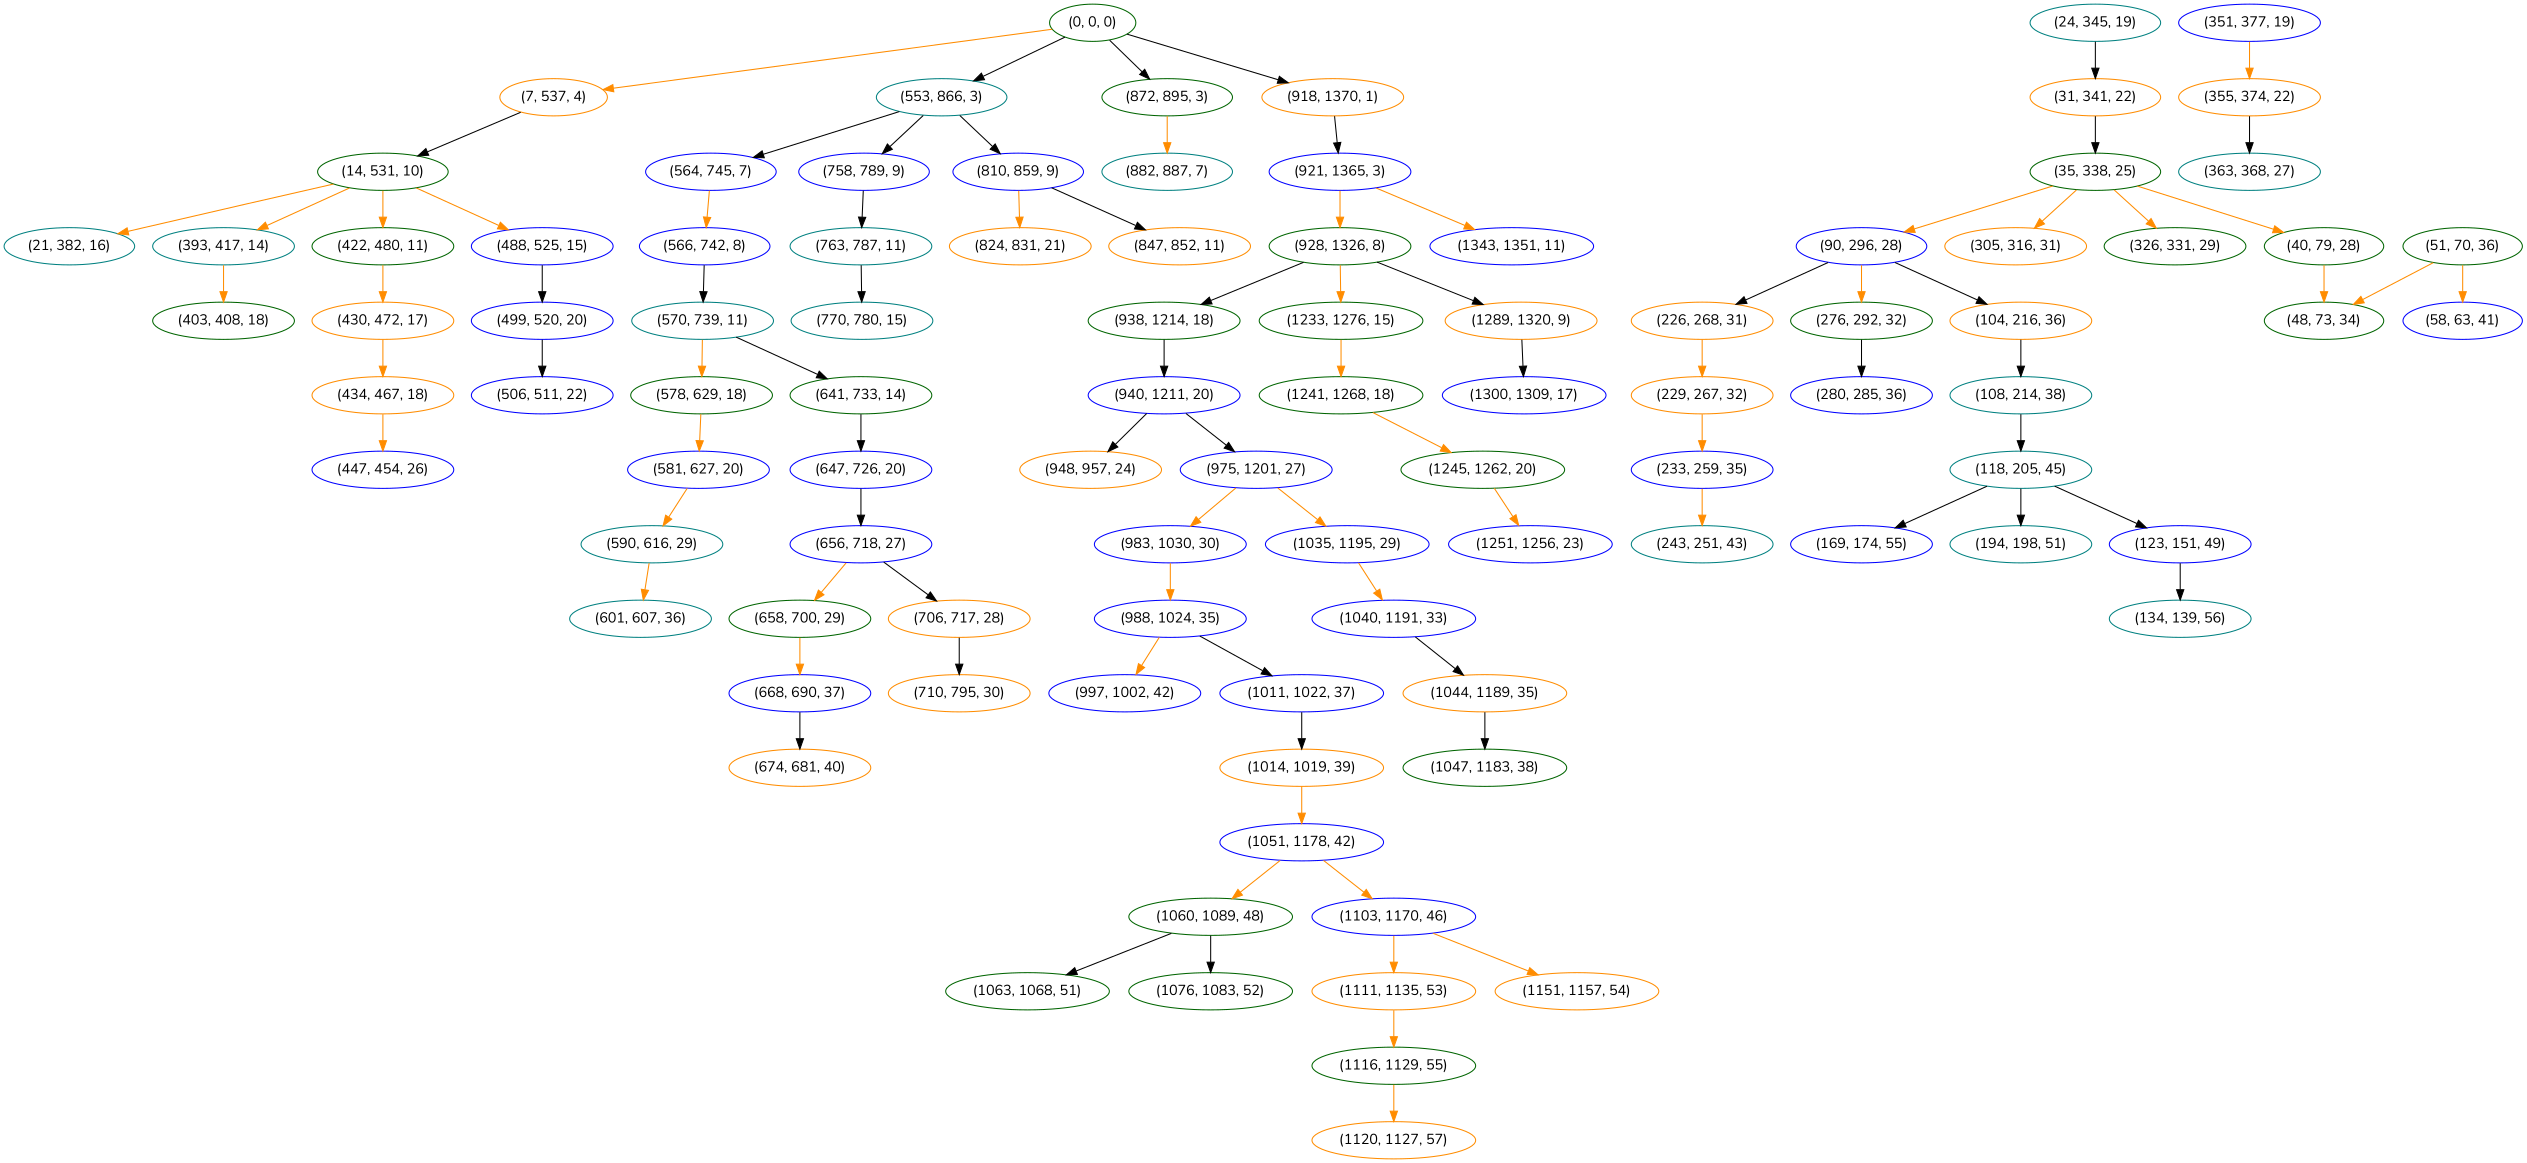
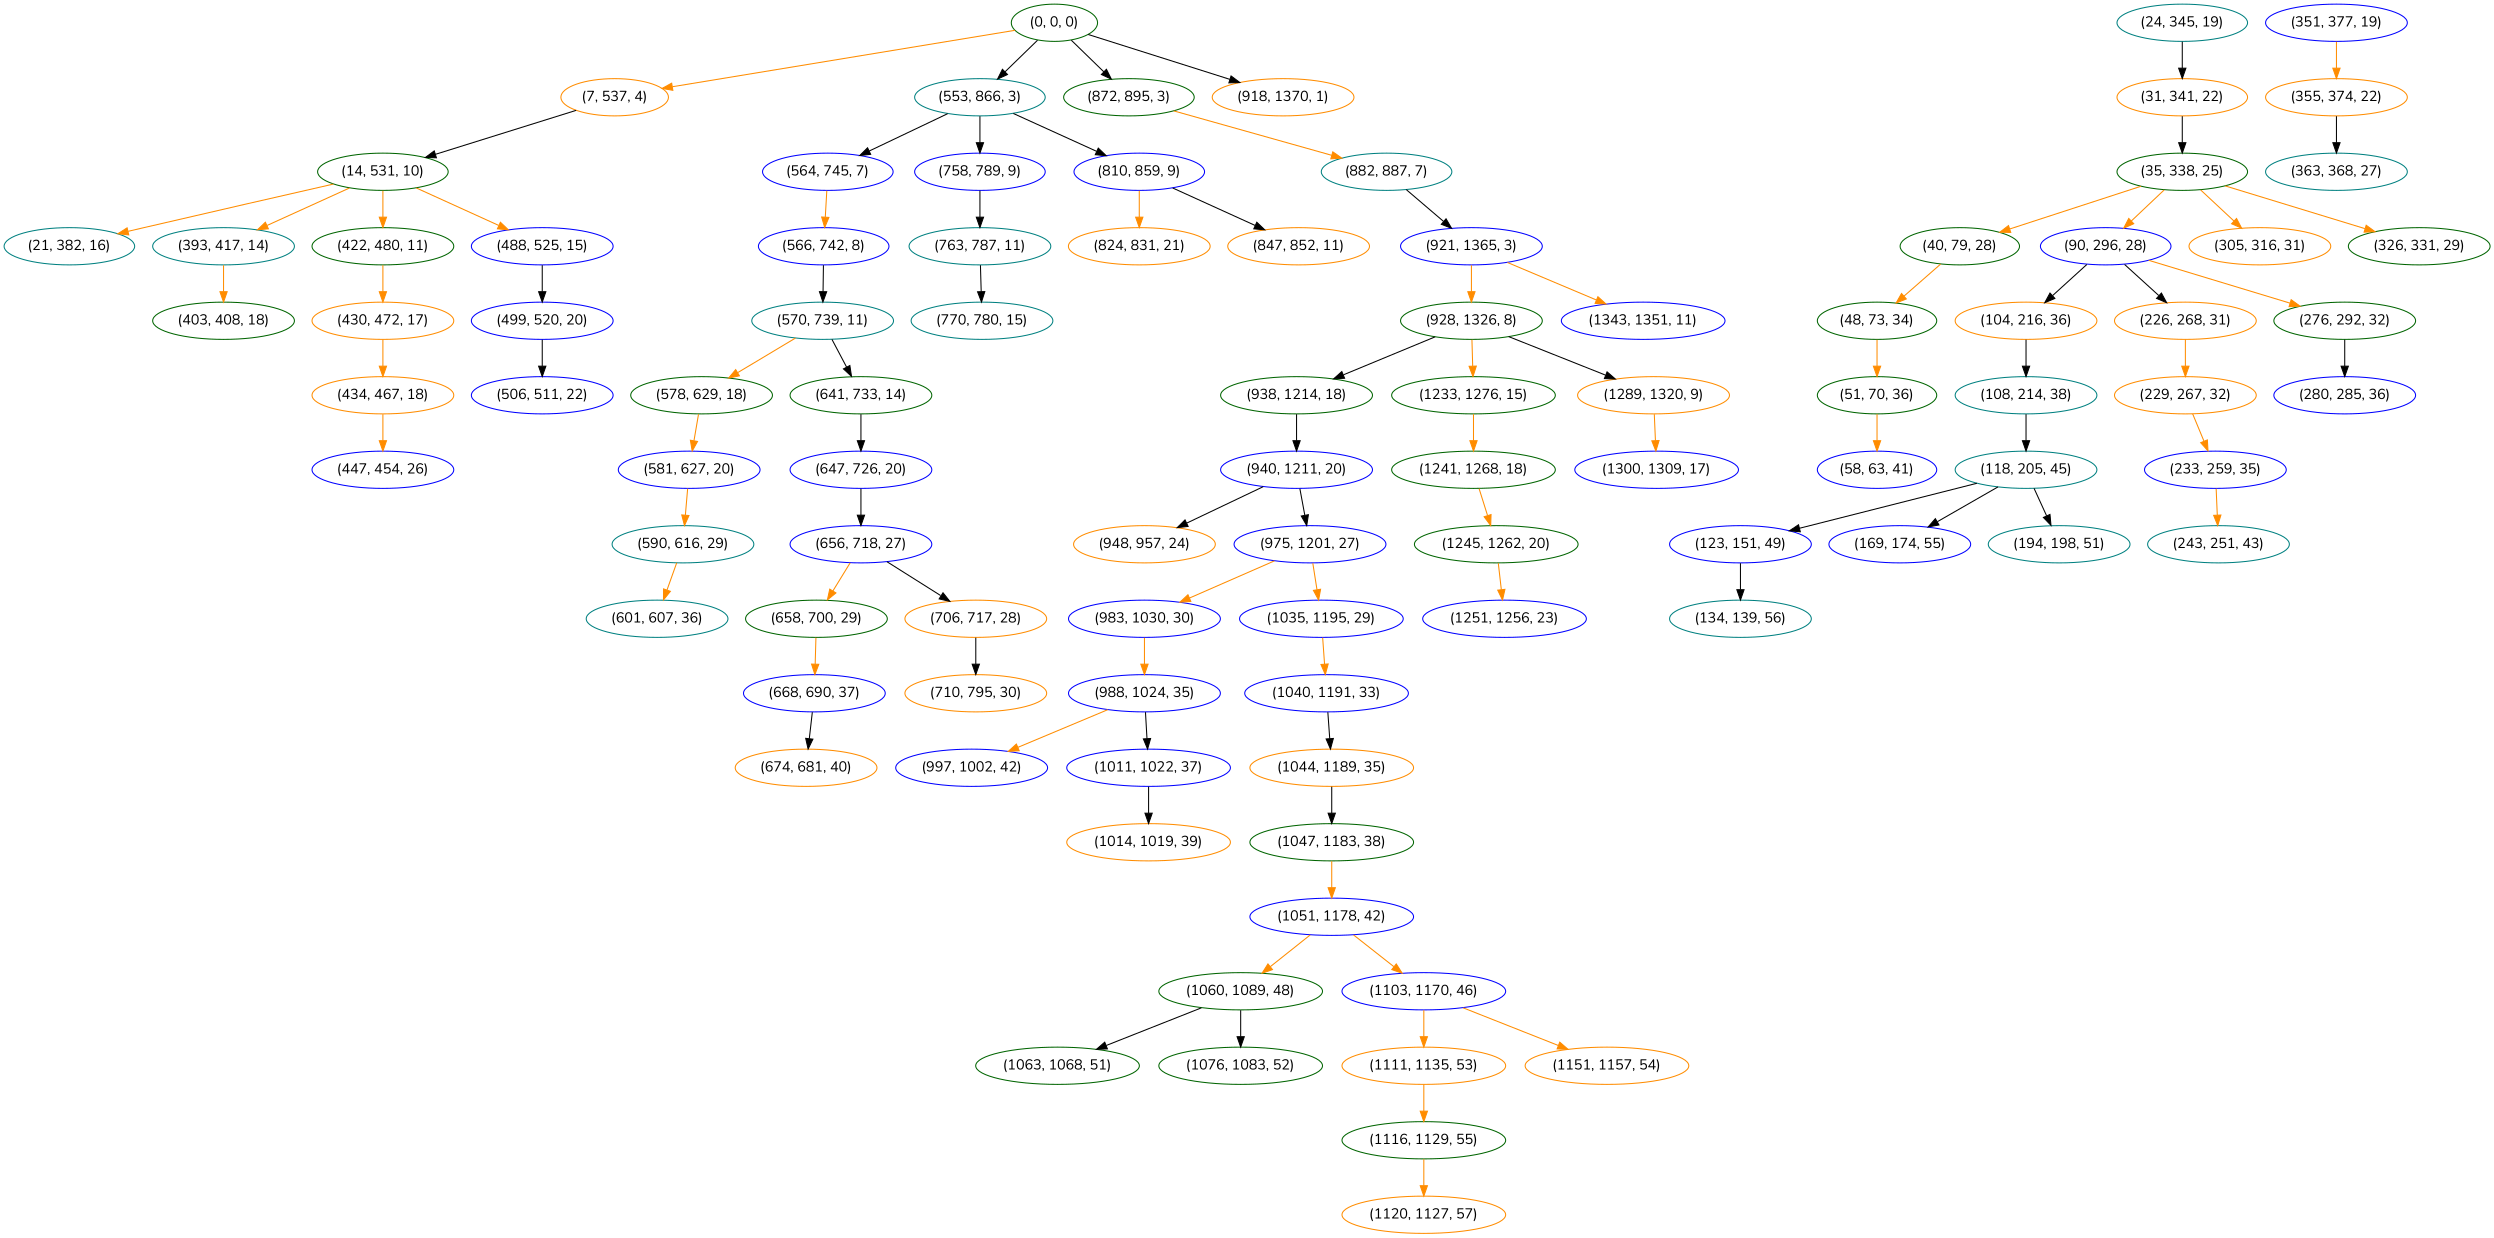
(1336, 129) -> (1425, 205)
(2398, 281) -> (1877, 353)
(1522, 353) -> (1655, 427)
(1302, 800) -> (1332, 874)
